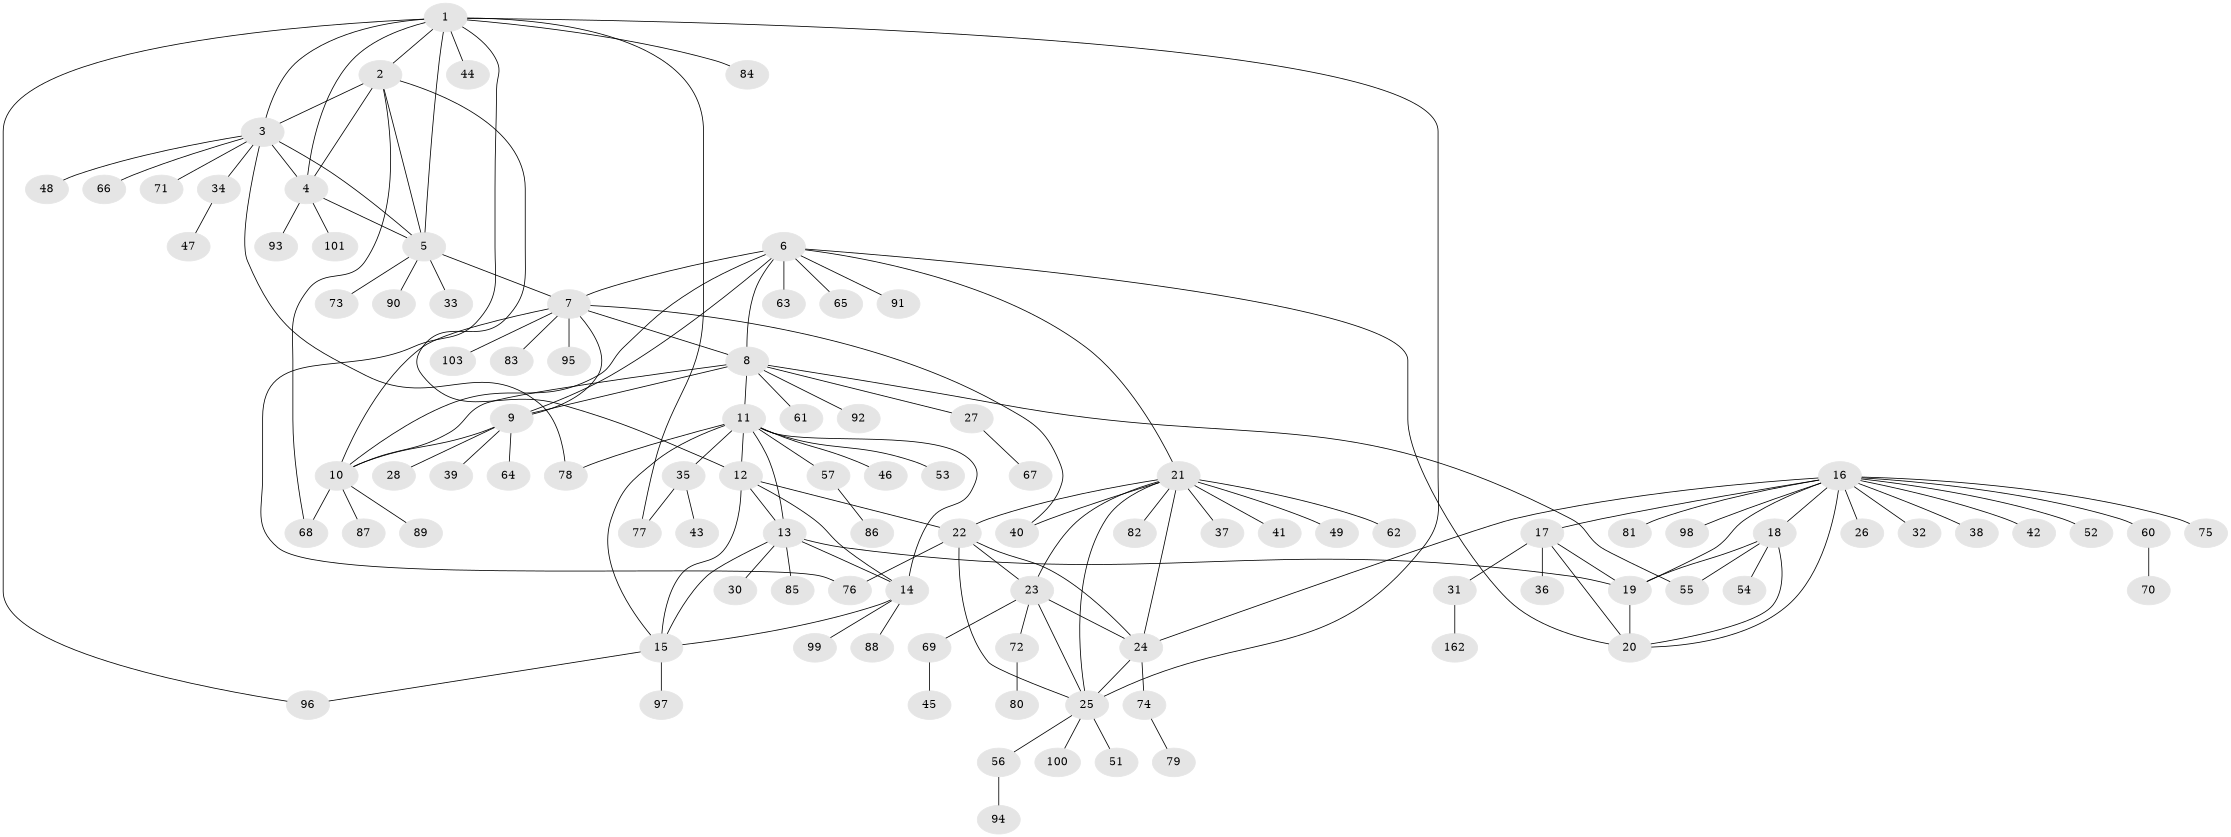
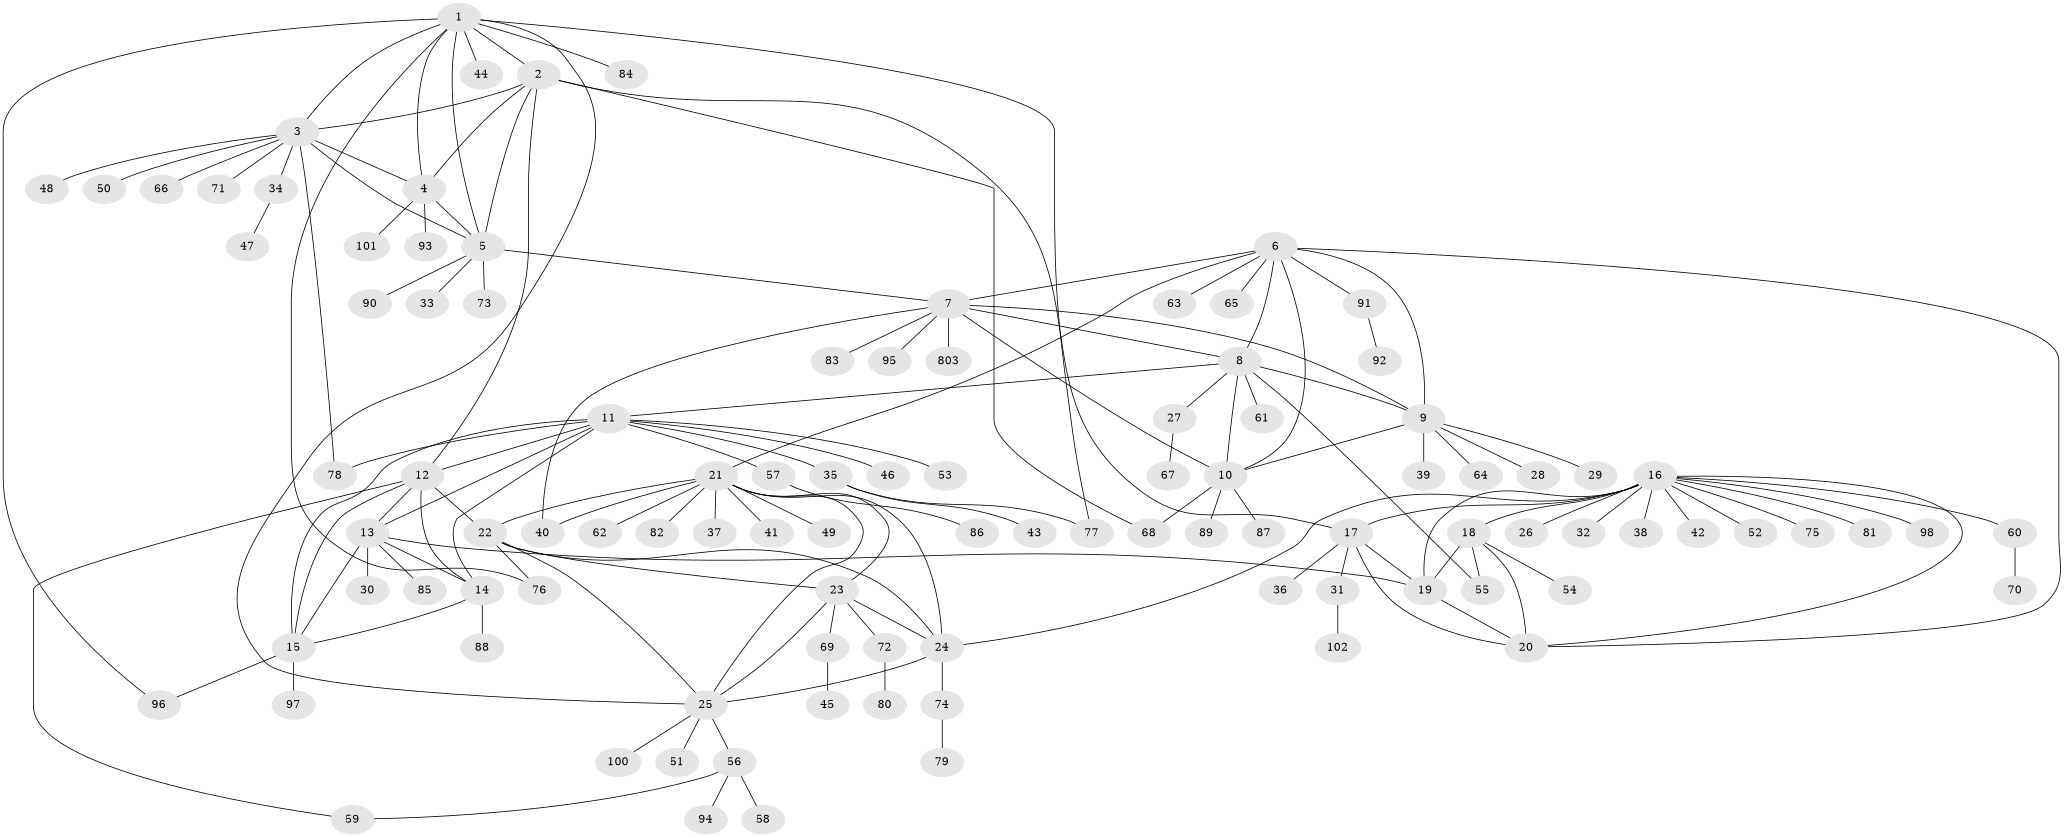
none -> (104, 189)
none -> (1023, 217)
(453, 361) -> (949, 361)
(803, 390) -> (1372, 333)
none -> (1596, 476)
(815, 648) -> none
(1455, 648) -> (1338, 648)
none -> (353, 820)
none -> (763, 820)
